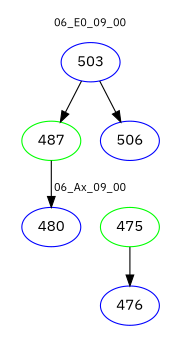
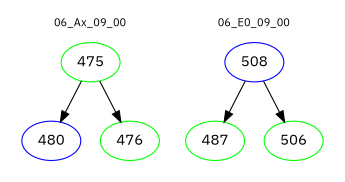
(91, 62) -> (254, 62)
(130, 141) -> (294, 141)
(51, 185) -> (73, 97)
(130, 306) -> (130, 141)
